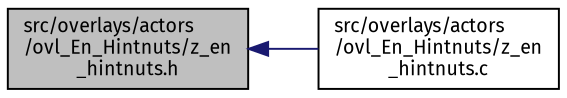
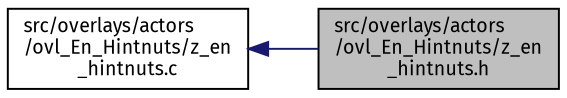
(293, 49) -> (293, 49)
